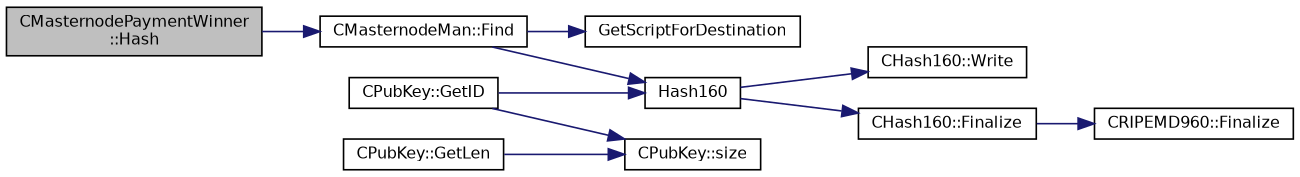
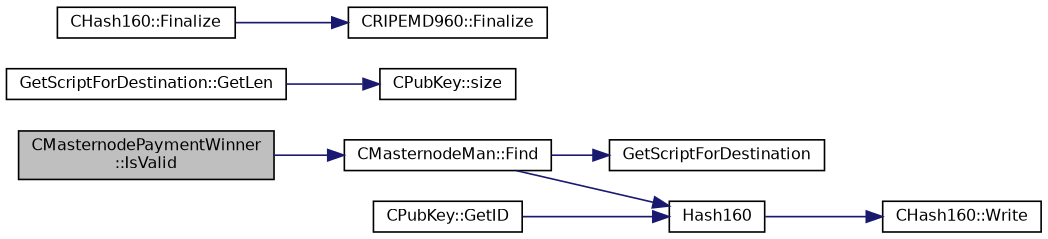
(134, 32) -> (146, 155)
(791, 105) -> none
(550, 122) -> none
(424, 154) -> (146, 84)
